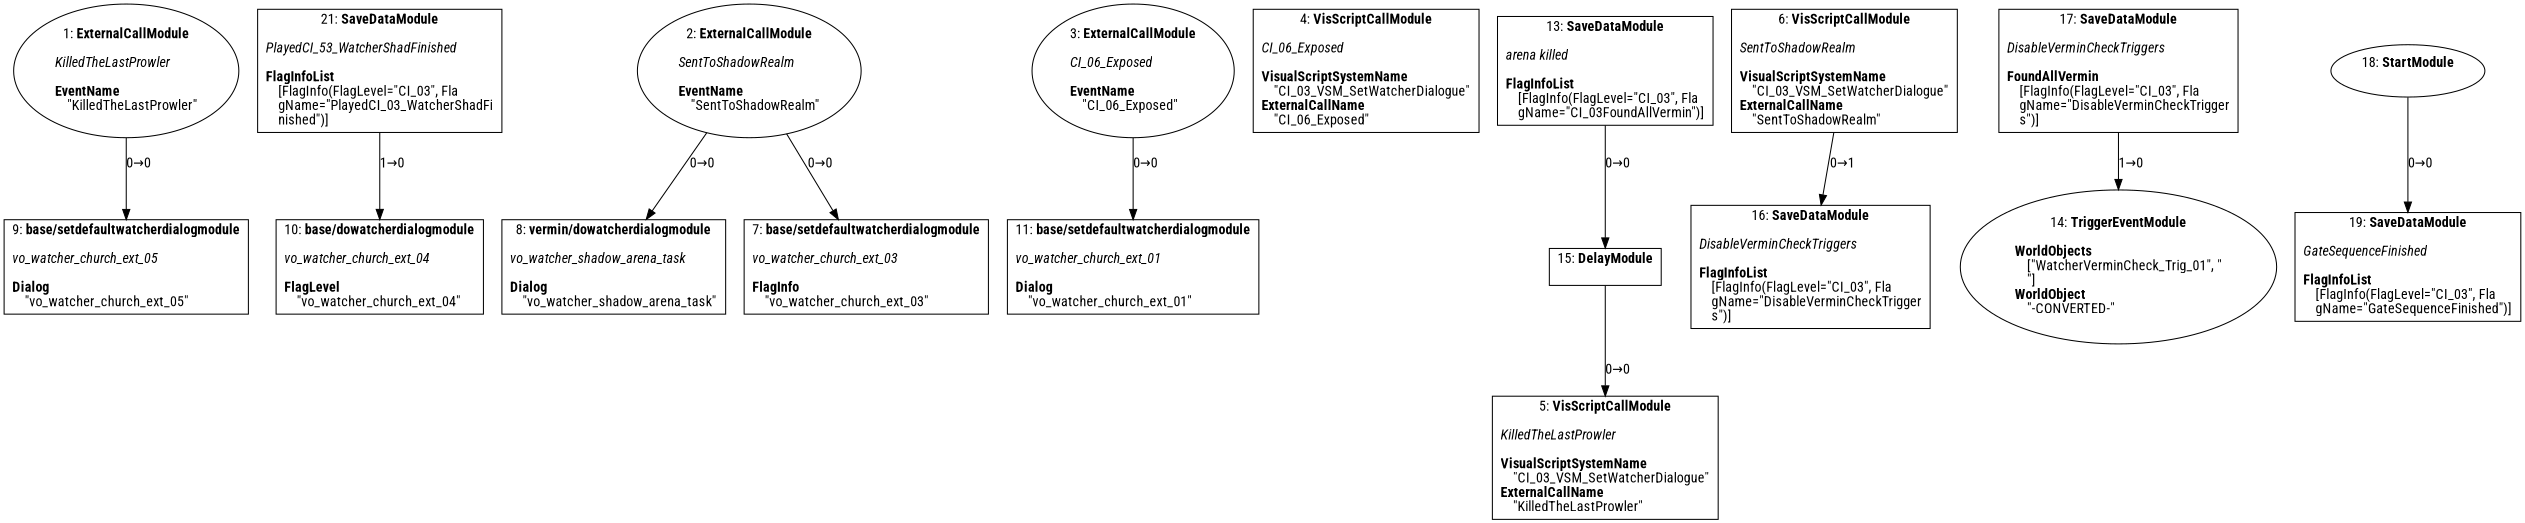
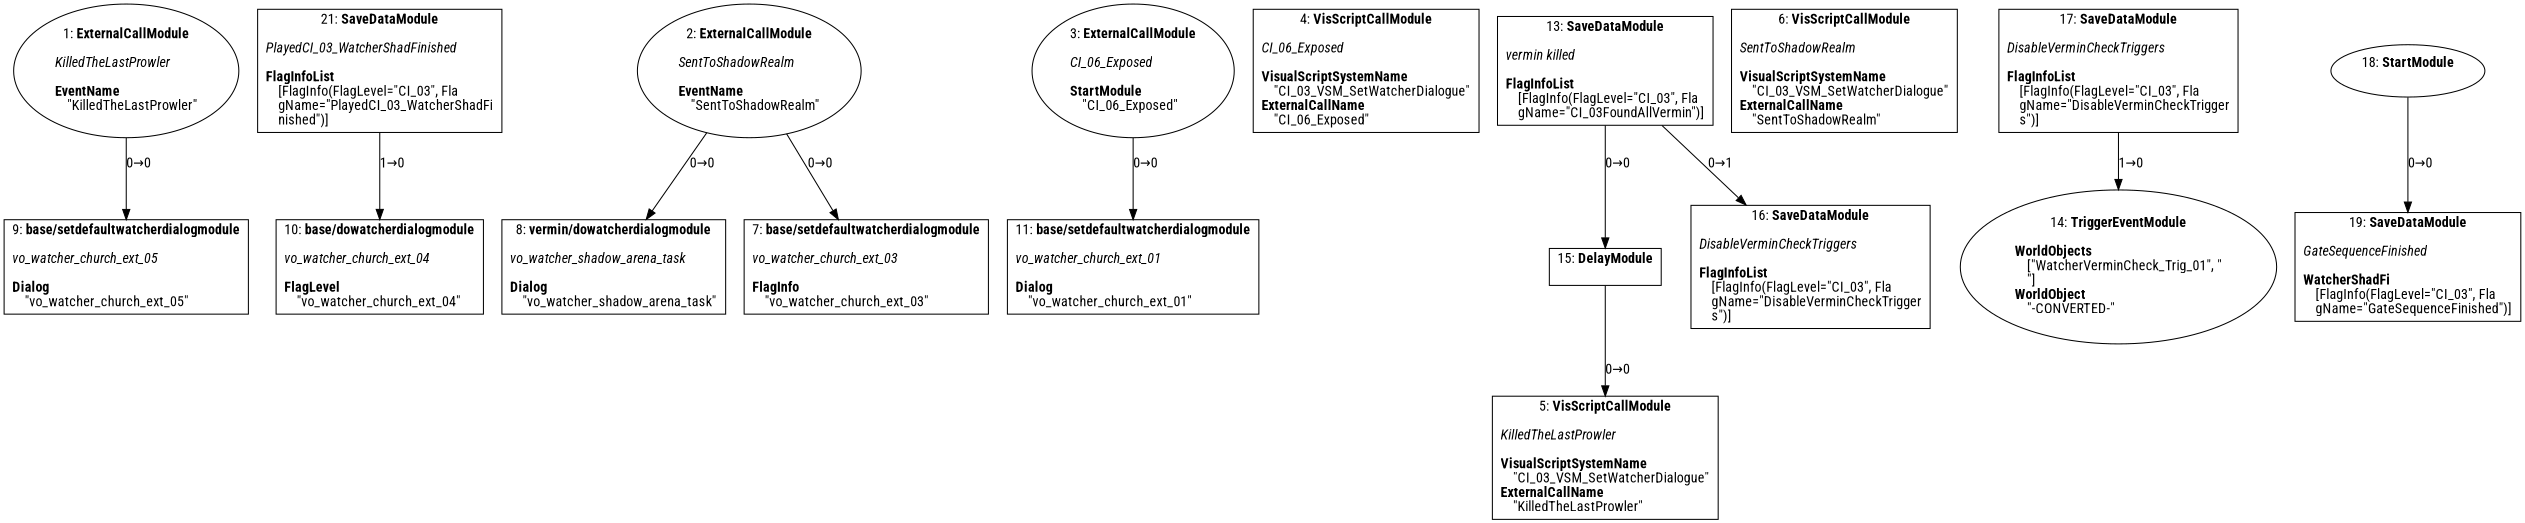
(362, 48) -> (362, 48)
(1537, 55) -> (1541, 55)
(2053, 77) -> (2041, 77)
(1103, 91) -> (1106, 91)
(1828, 164) -> (1700, 162)
(2338, 280) -> (2347, 280)
